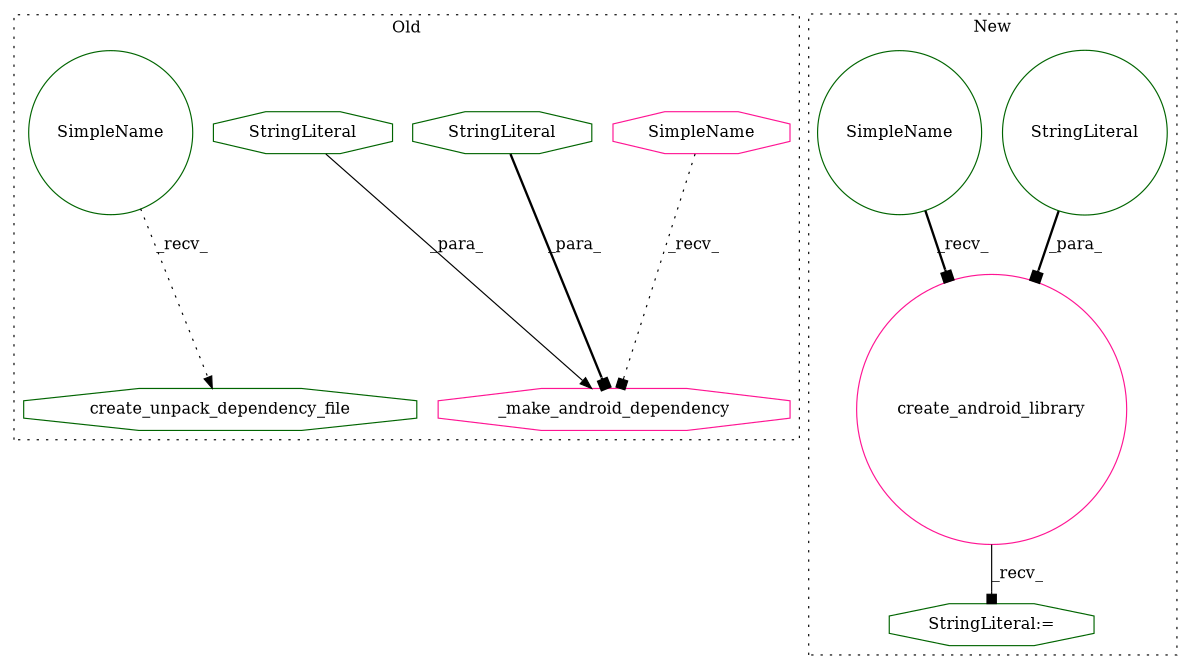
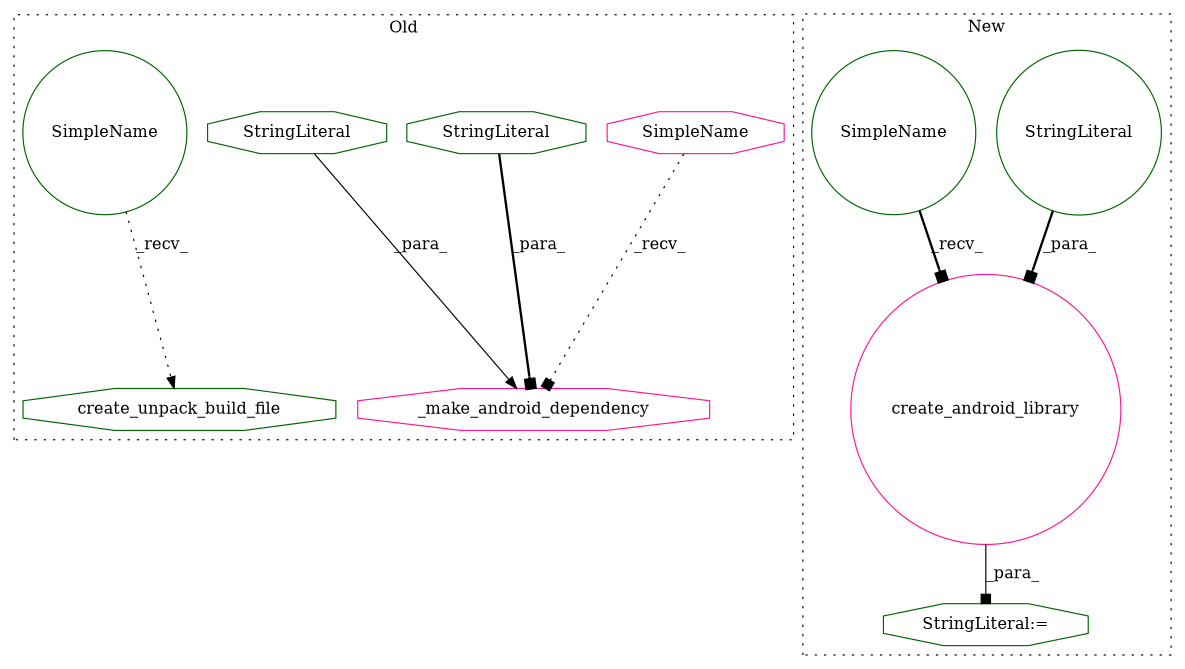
(220, 409) -> (179, 409)
(1018, 574) -> (1013, 574)
